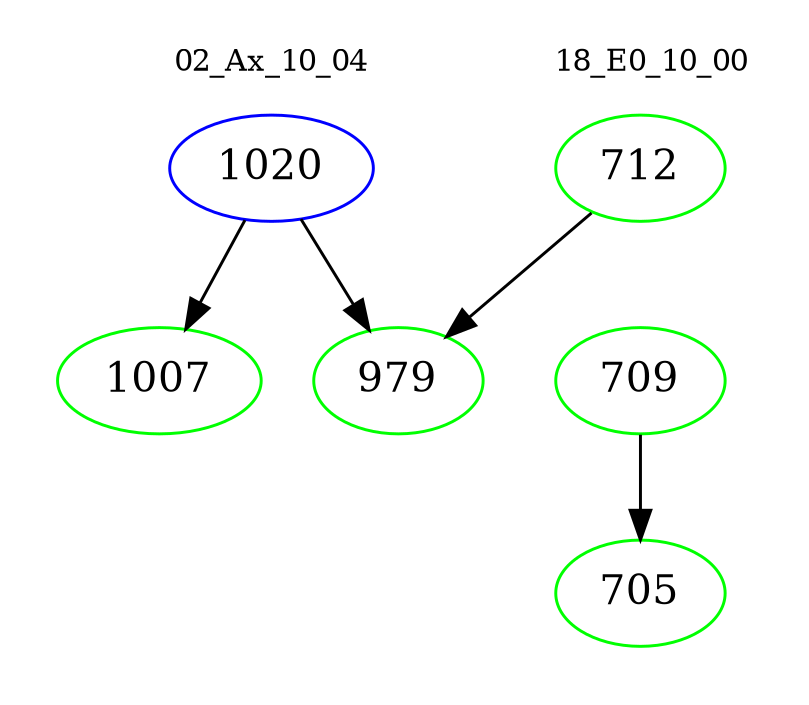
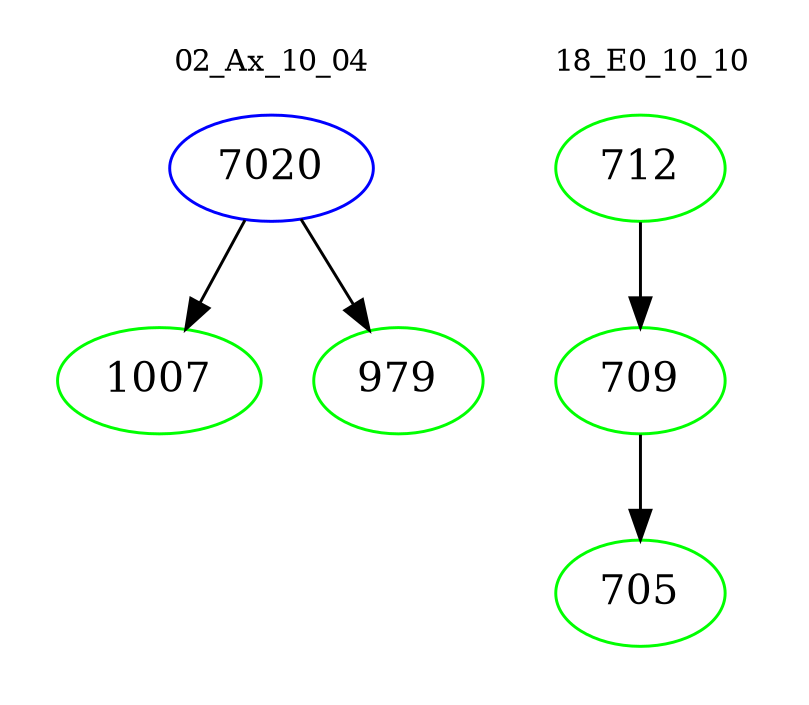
(652, 63) -> (652, 63)
(272, 168) -> (272, 168)
(552, 247) -> (640, 260)
